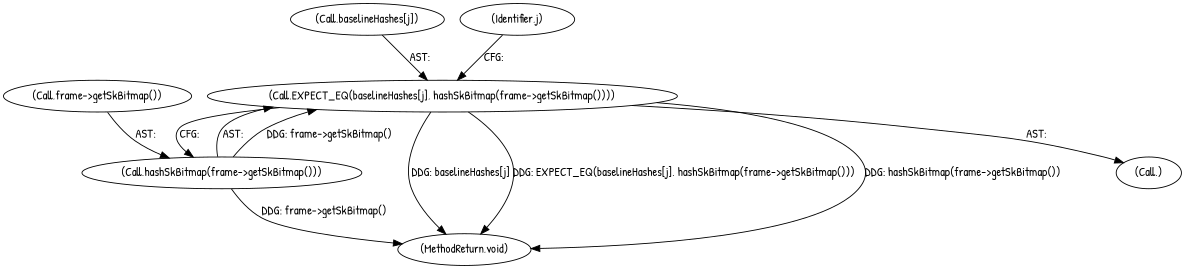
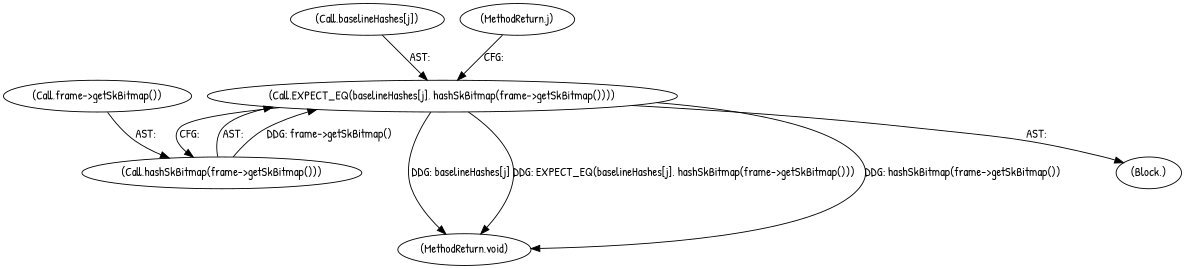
(517, 19) -> (517, 19)
(1149, 173) -> (1149, 173)
(306, 231) -> none
